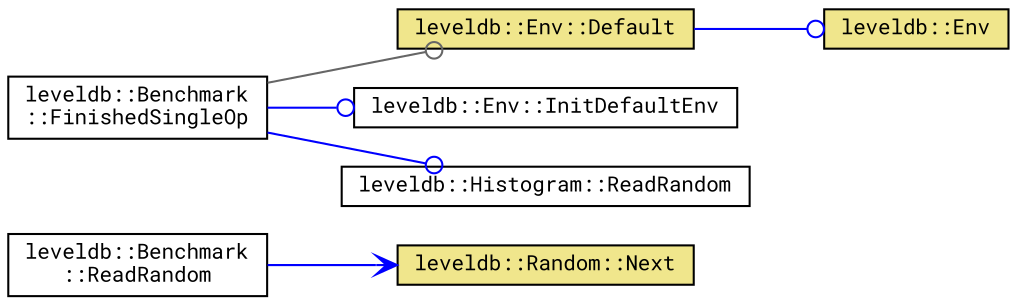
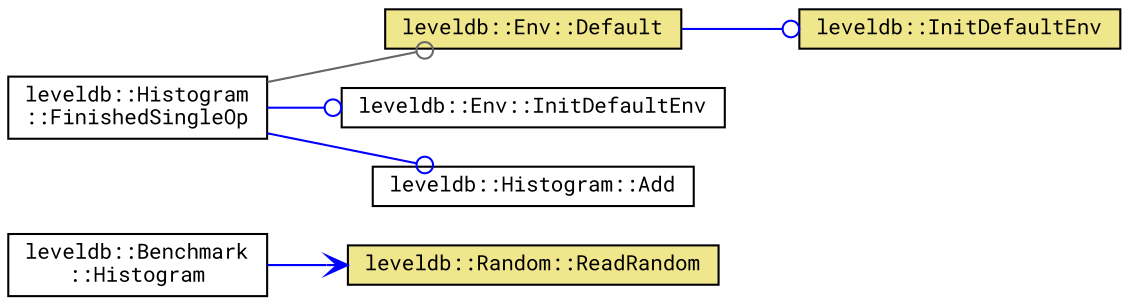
(916, 29) -> (960, 29)
(138, 108) -> (138, 108)
(546, 186) -> (533, 186)
(138, 265) -> (138, 265)
(546, 265) -> (533, 265)
